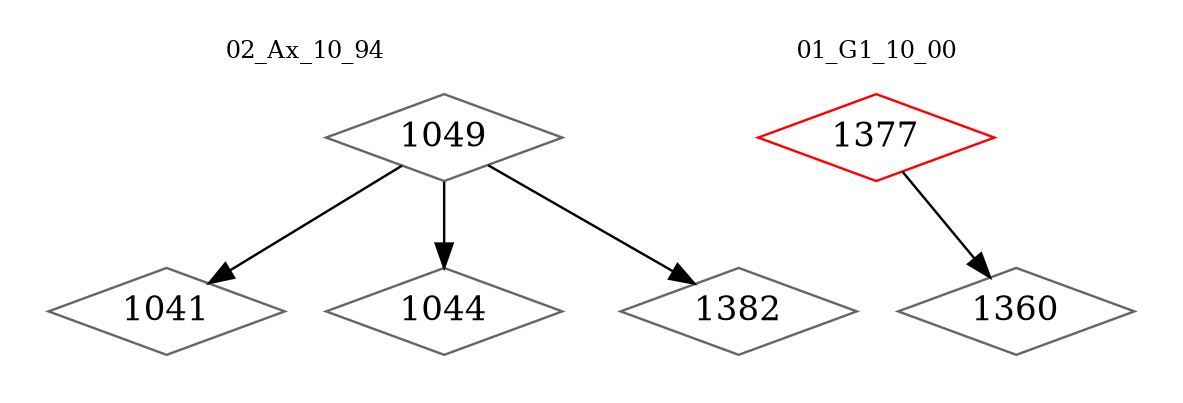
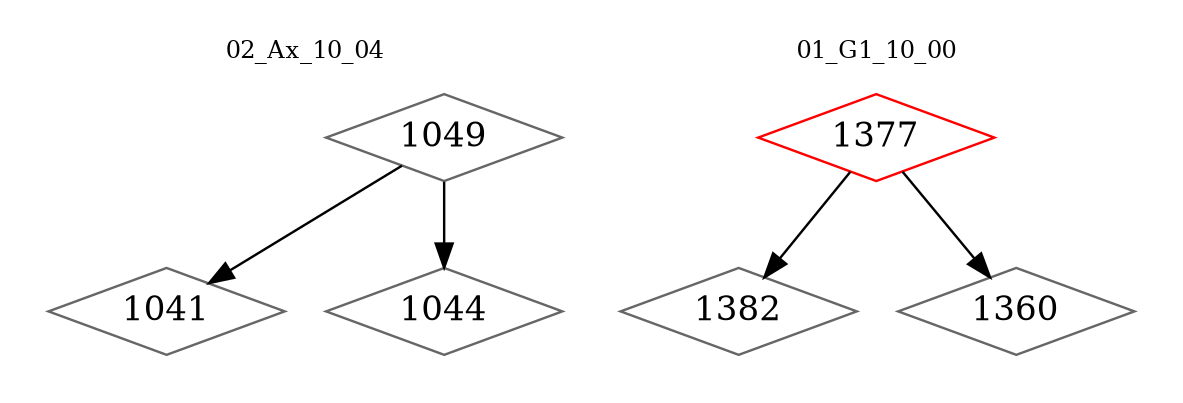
(305, 52) -> (305, 52)
(567, 210) -> (815, 215)
